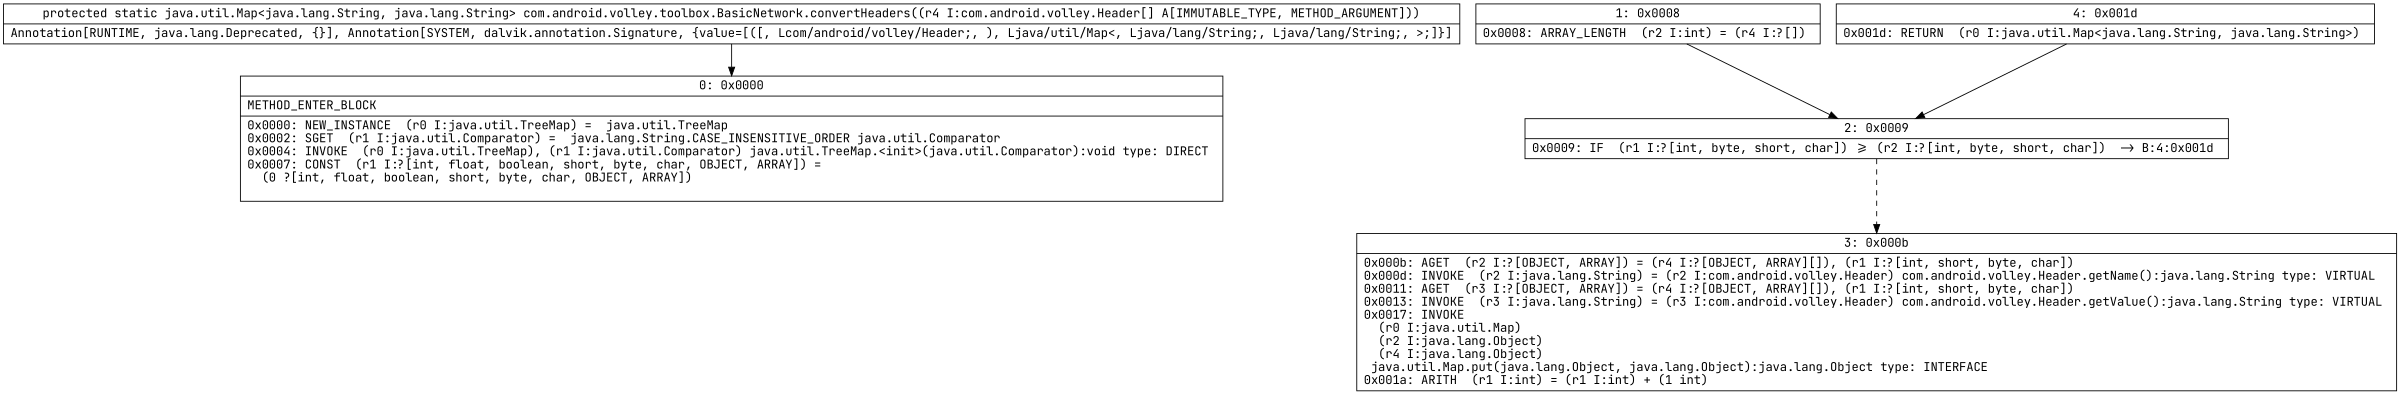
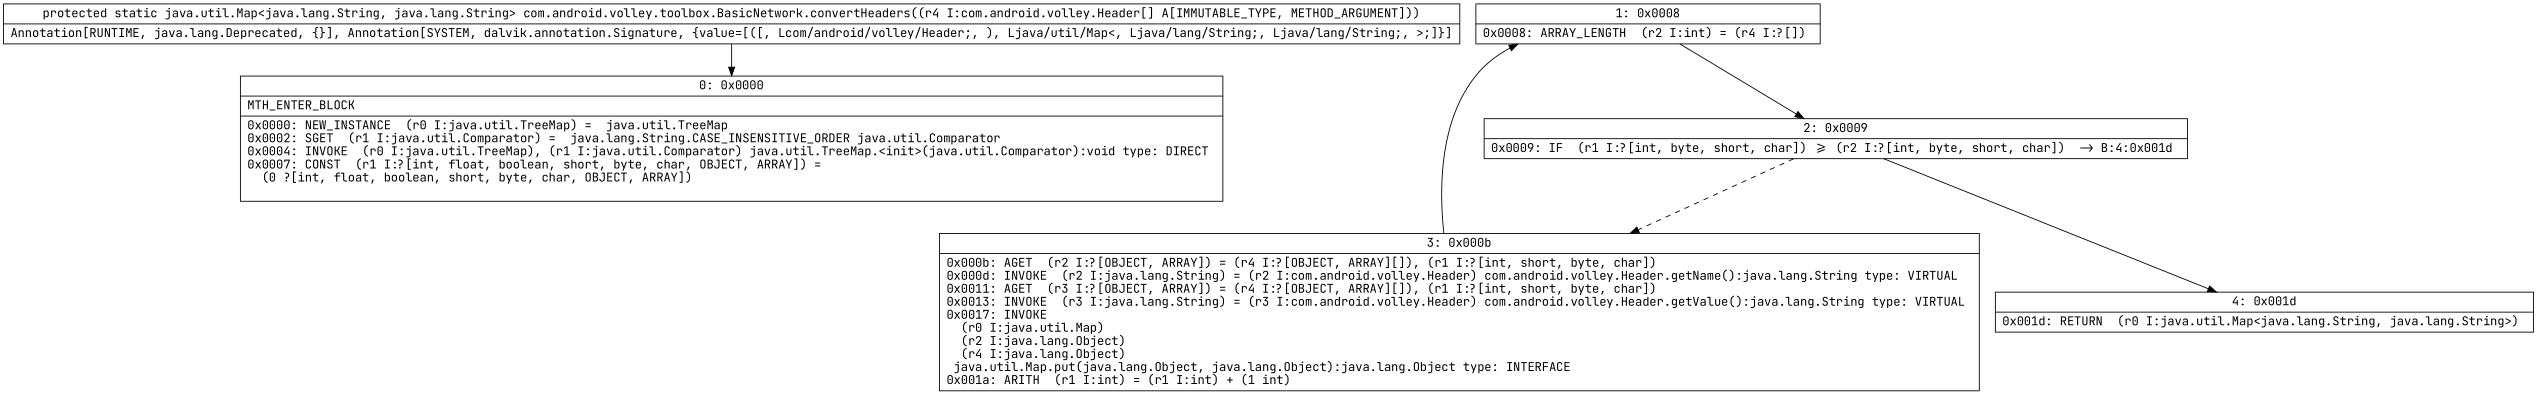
(1995, 79) -> (2046, 224)
(312, 106) -> (301, 106)
none -> (1450, 130)
